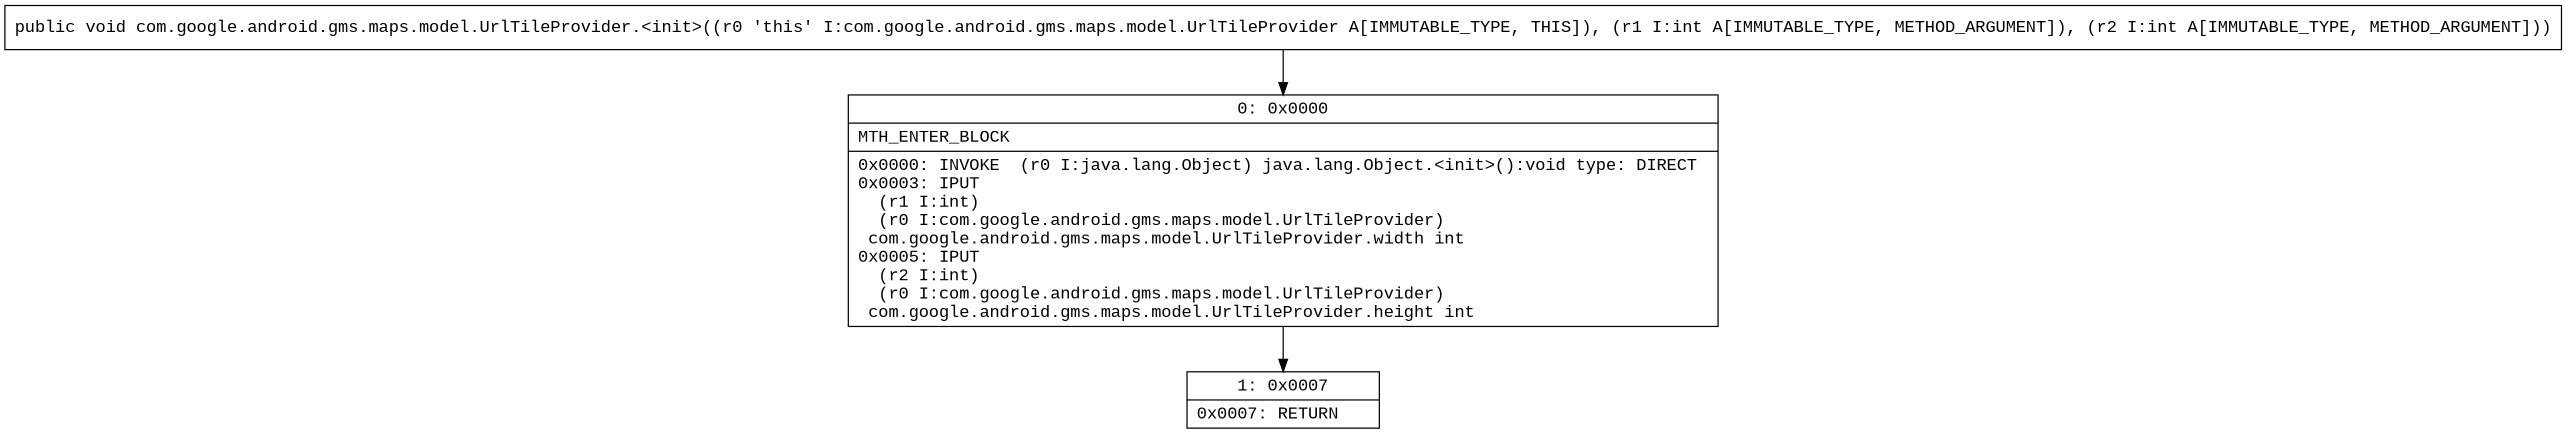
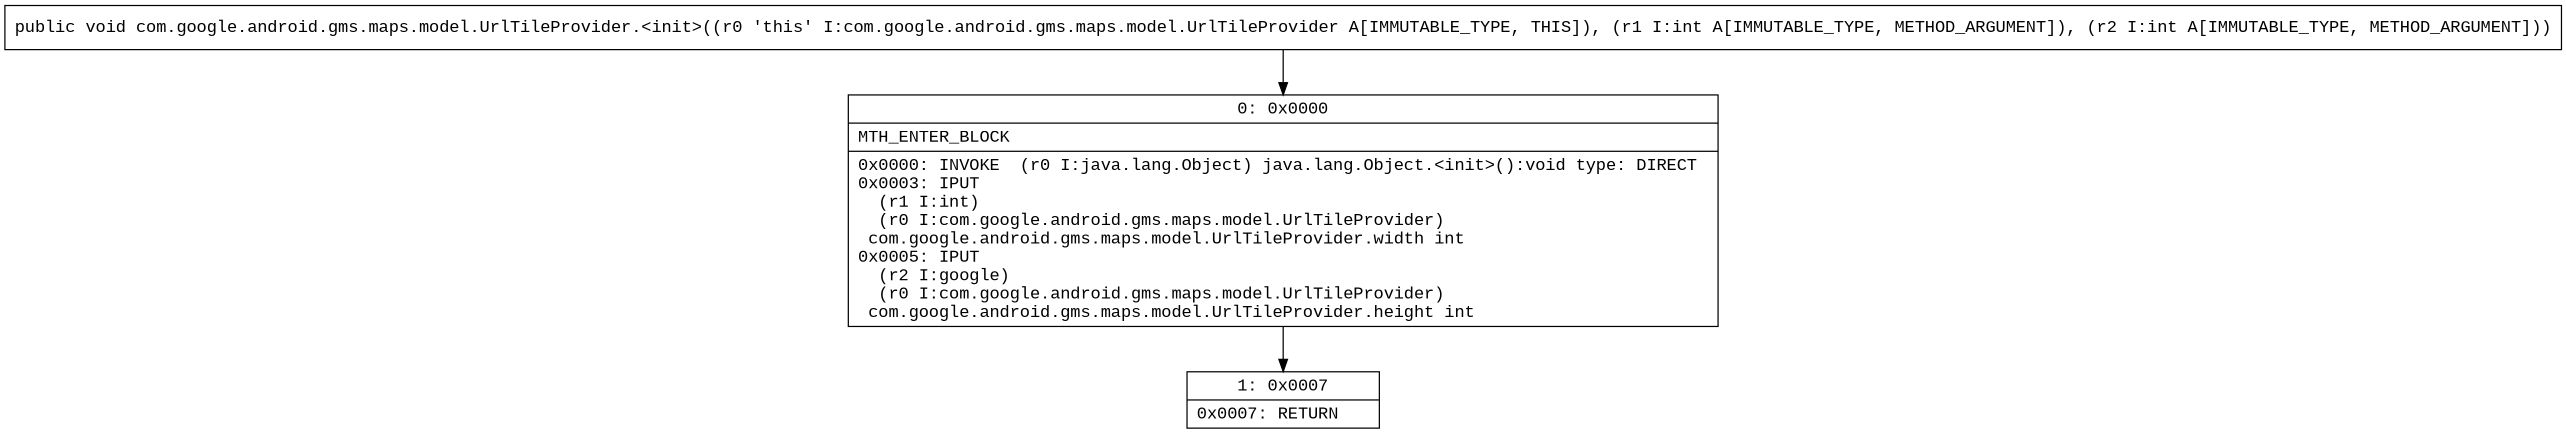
(919, 275) -> (934, 275)
